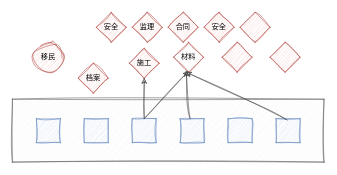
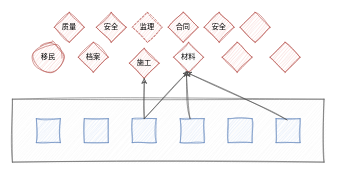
none -> (69, 27)
(147, 27) -> (147, 27)
(93, 78) -> (93, 57)
